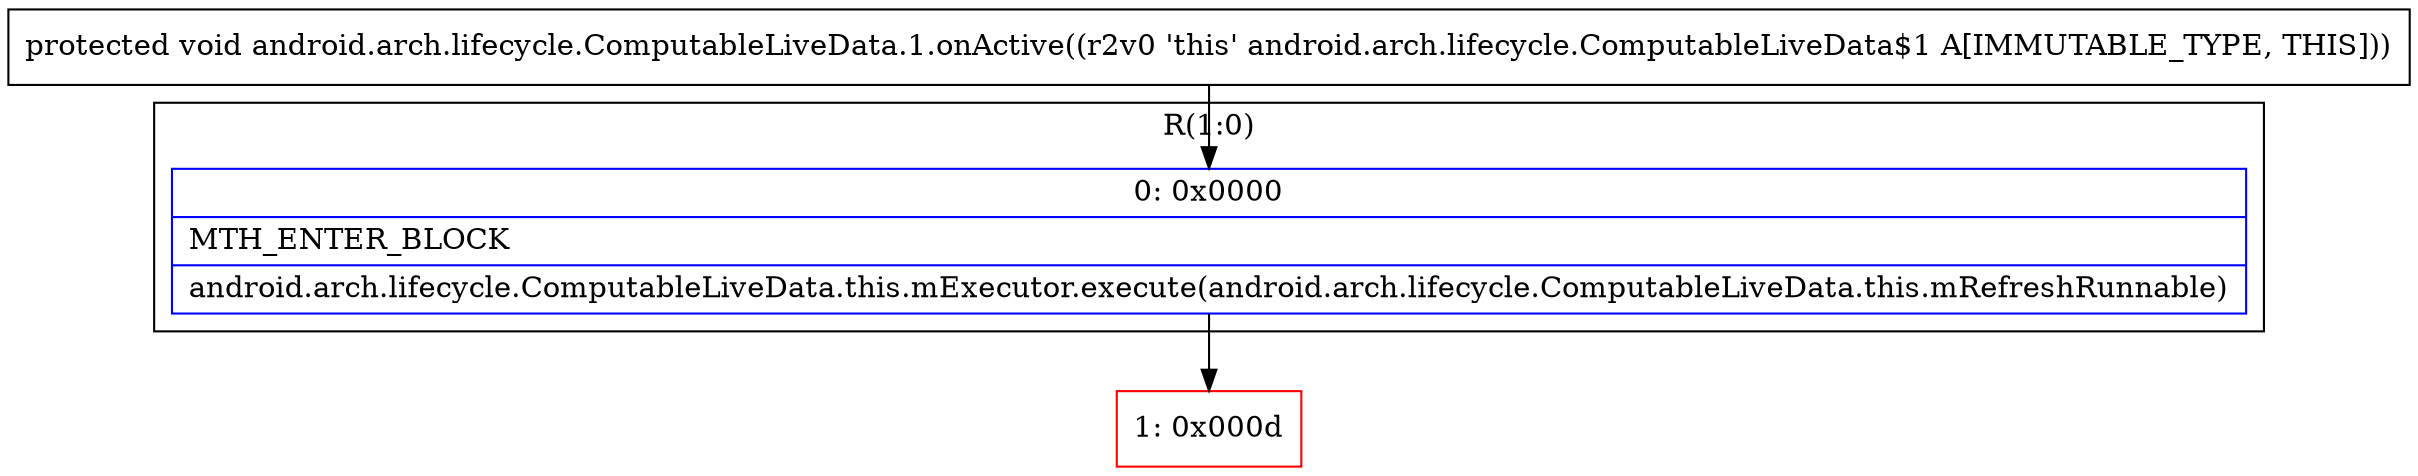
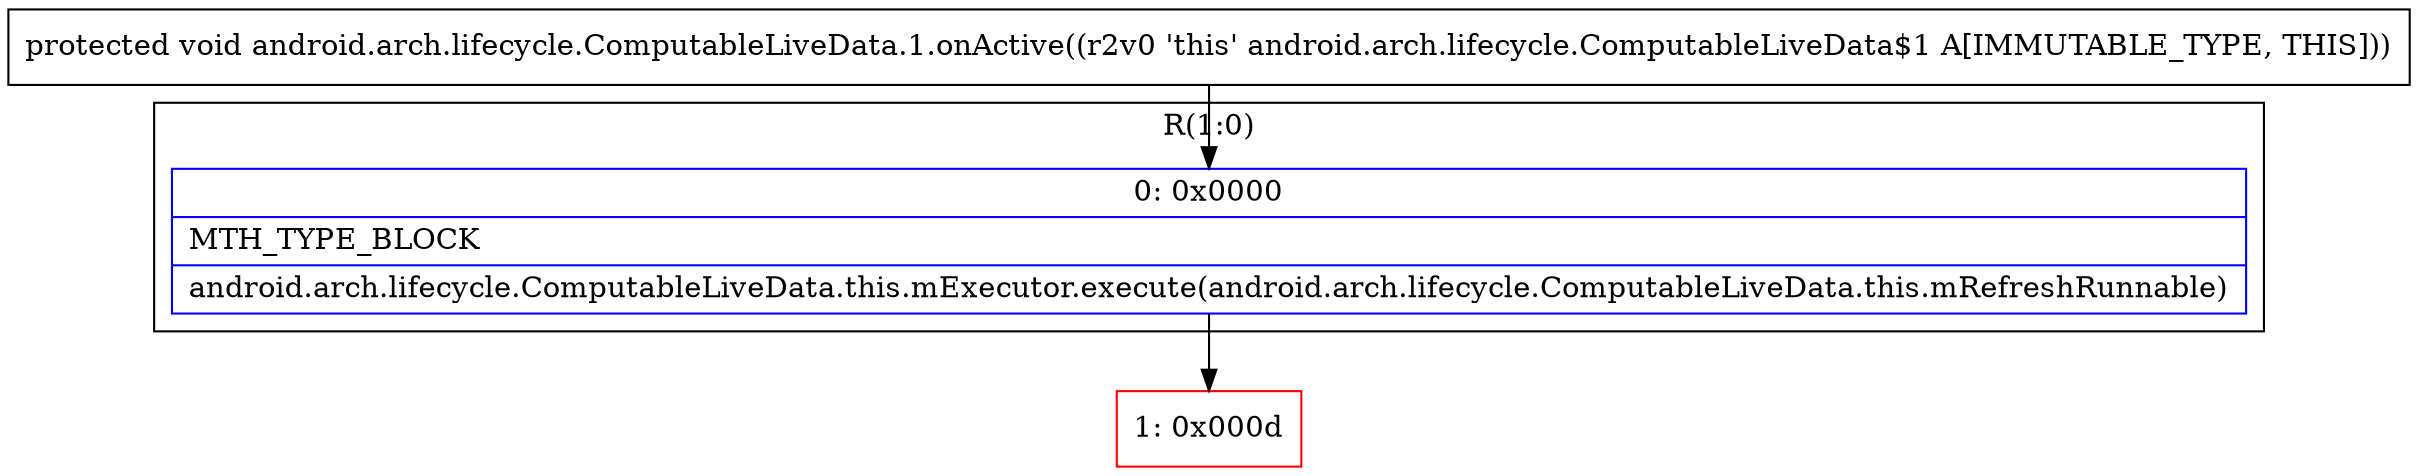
(350, 240) -> (335, 240)
